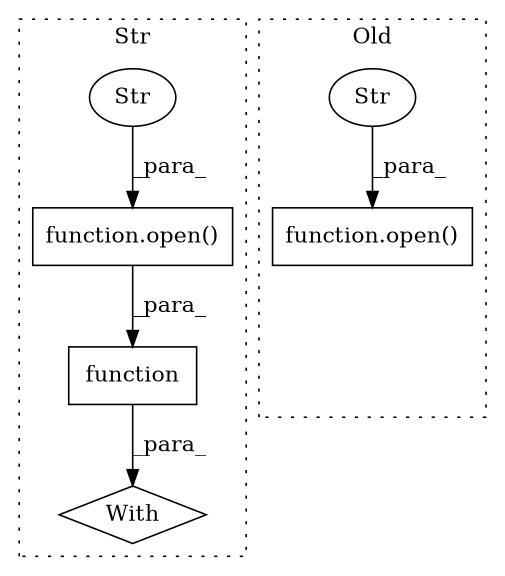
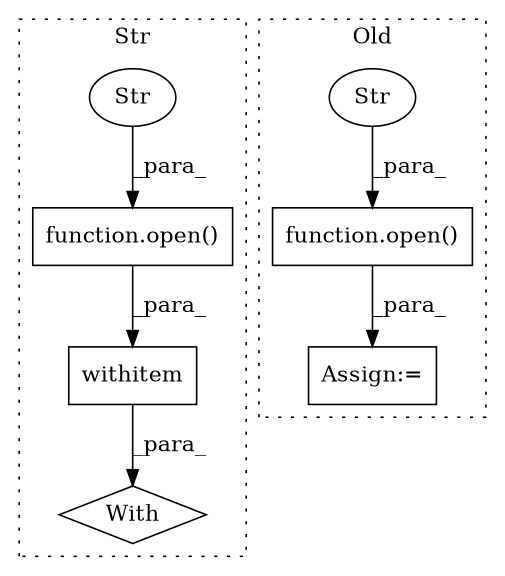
(133, 376) -> (133, 376)
none -> (372, 376)
